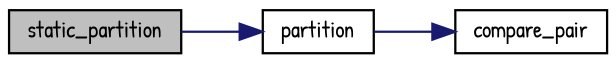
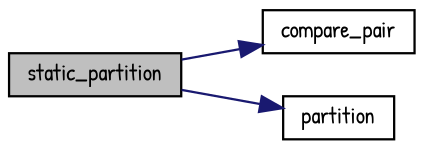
(403, 32) -> (211, 54)
